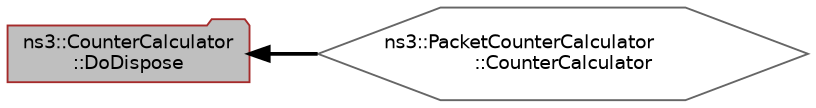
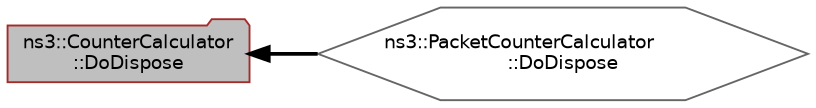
(563, 54) -> (563, 54)
